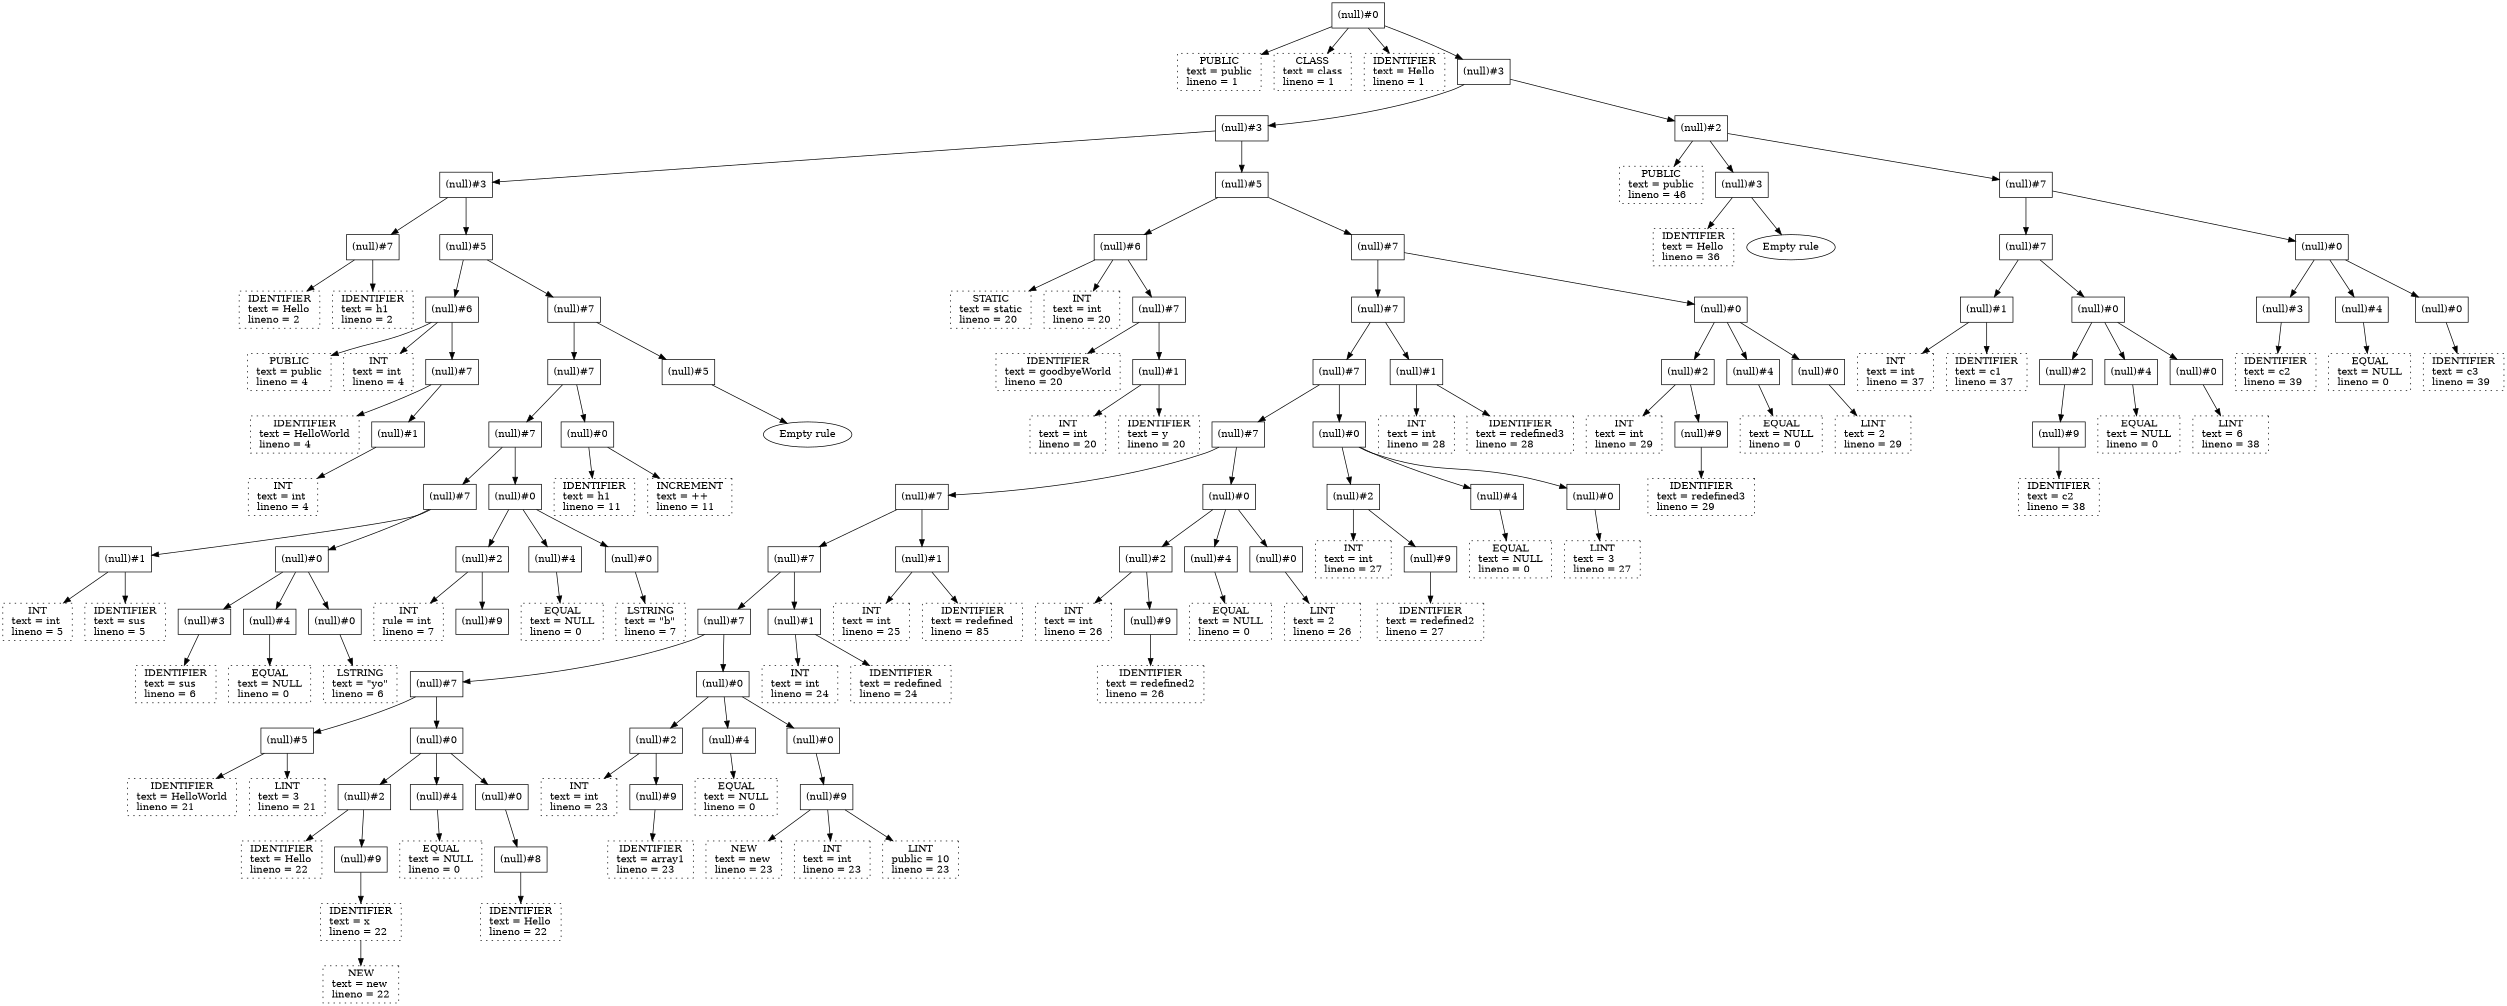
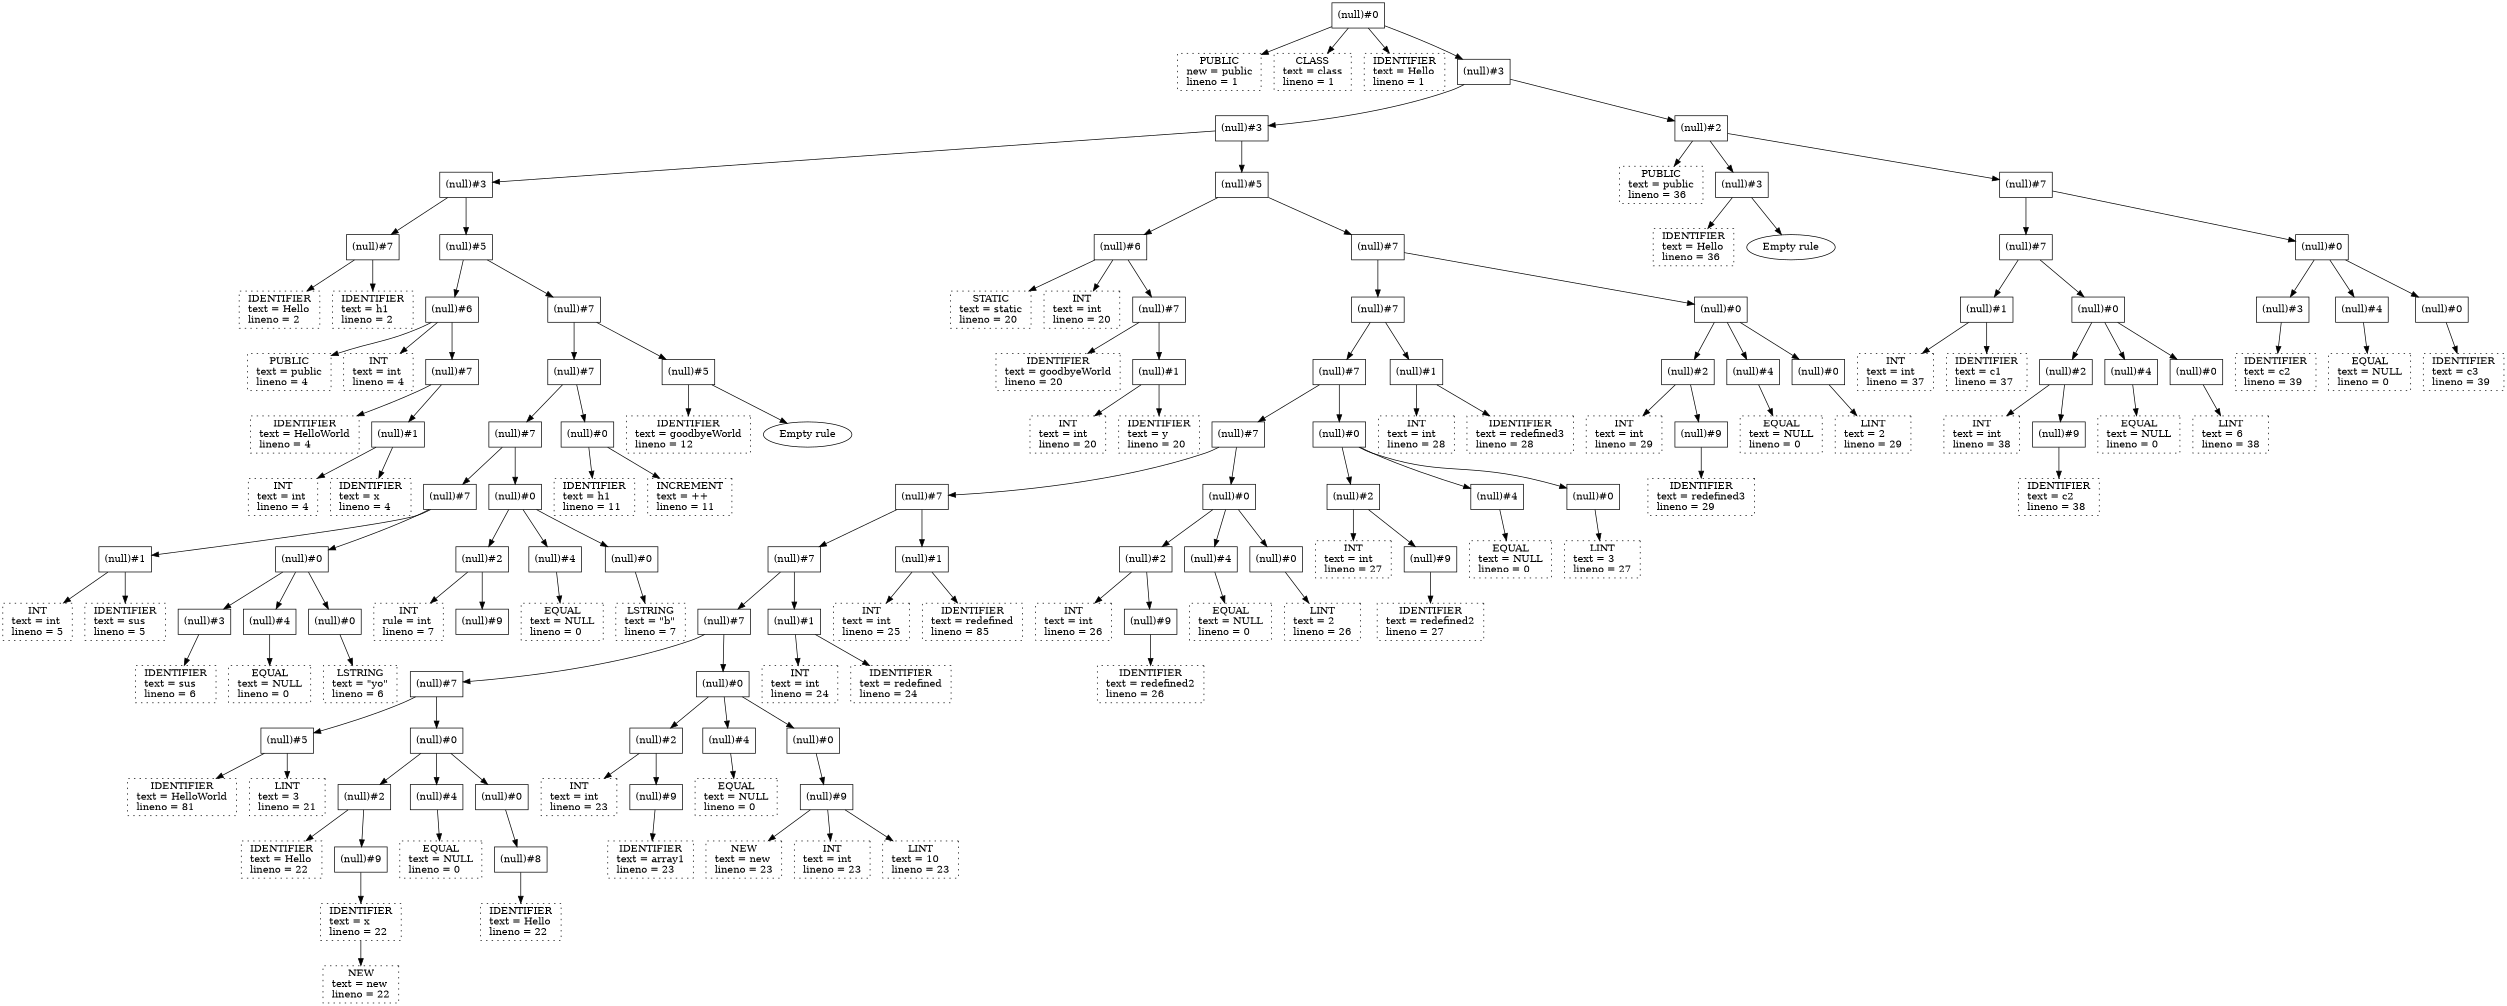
(1219, 72) -> (1219, 72)
(1661, 185) -> (1661, 185)
none -> (688, 435)
none -> (1982, 435)
none -> (371, 497)
(182, 797) -> (182, 797)
(921, 860) -> (921, 860)
